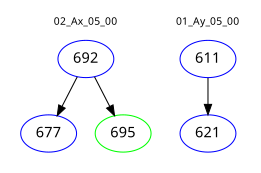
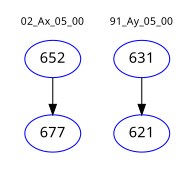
(208, 22) -> (142, 22)
(86, 59) -> (53, 59)
(208, 59) -> (142, 59)
(123, 133) -> none
